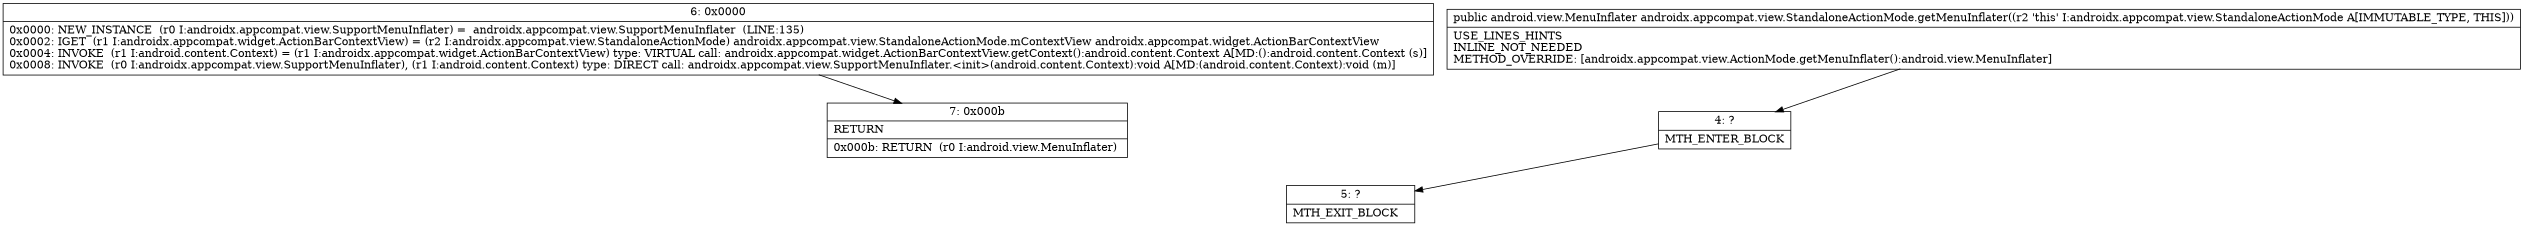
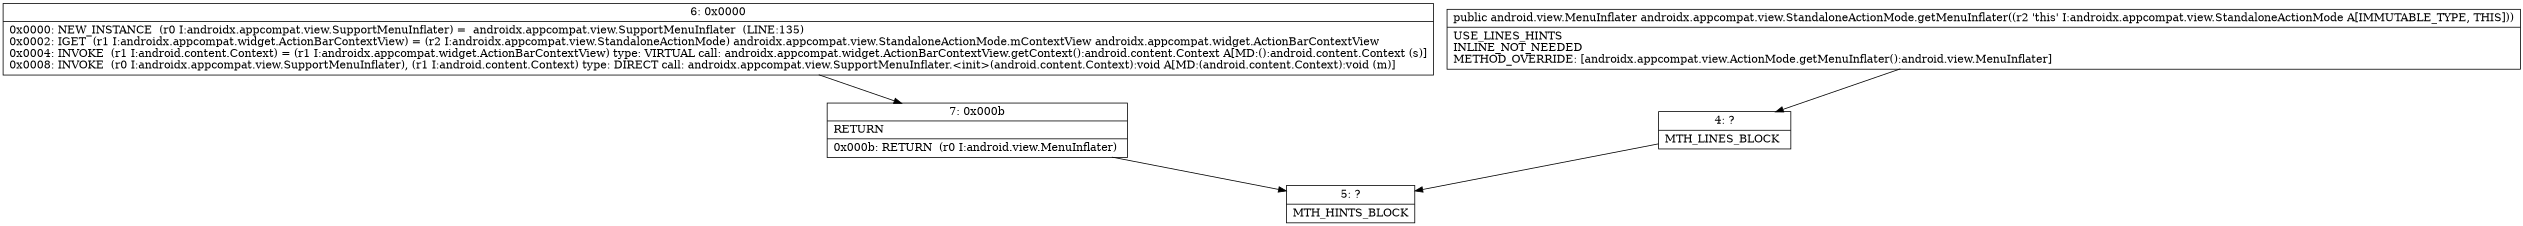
(1725, 139) -> (1722, 139)
none -> (1195, 173)
(1346, 213) -> (1351, 213)
